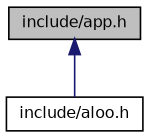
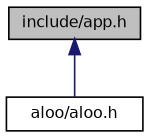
(75, 114) -> (75, 114)
